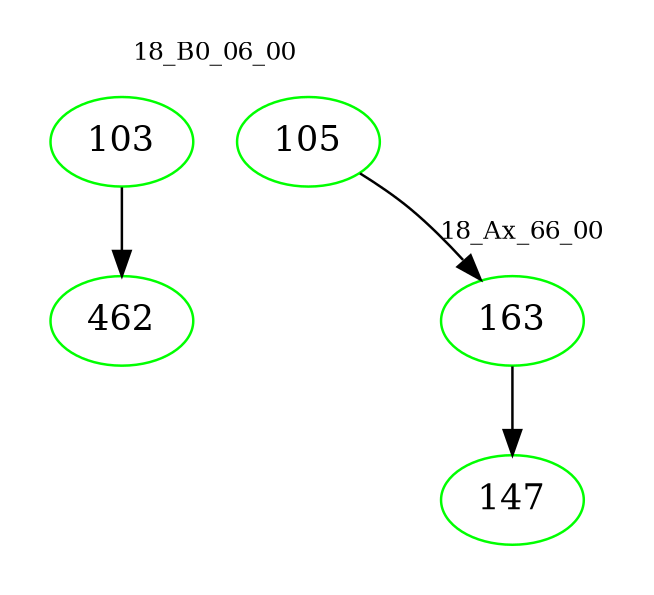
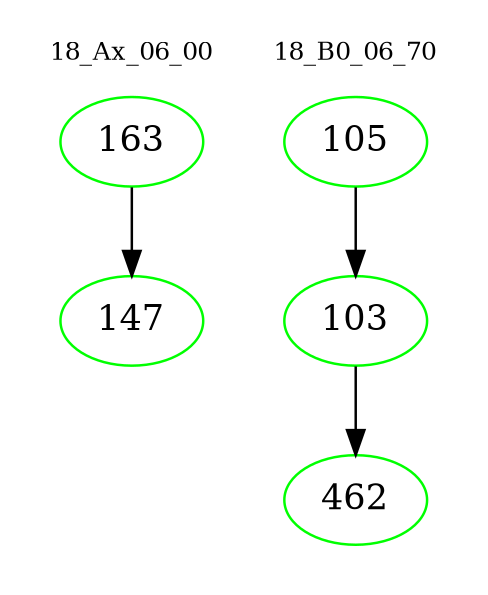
(215, 53) -> (356, 53)
(437, 233) -> (356, 219)
(522, 233) -> (132, 53)
